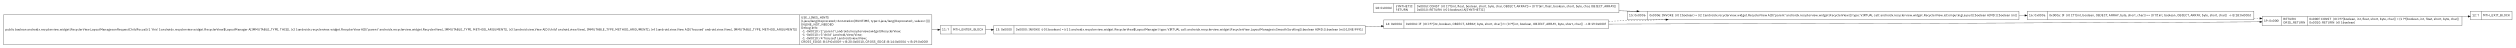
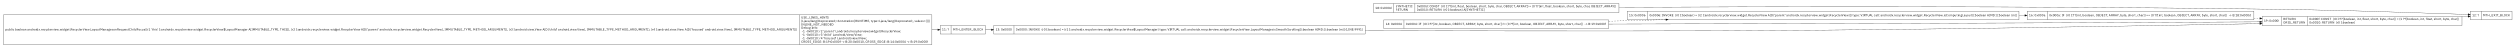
(1628, 11) -> (2044, 7)
(1373, 26) -> (1813, 30)
